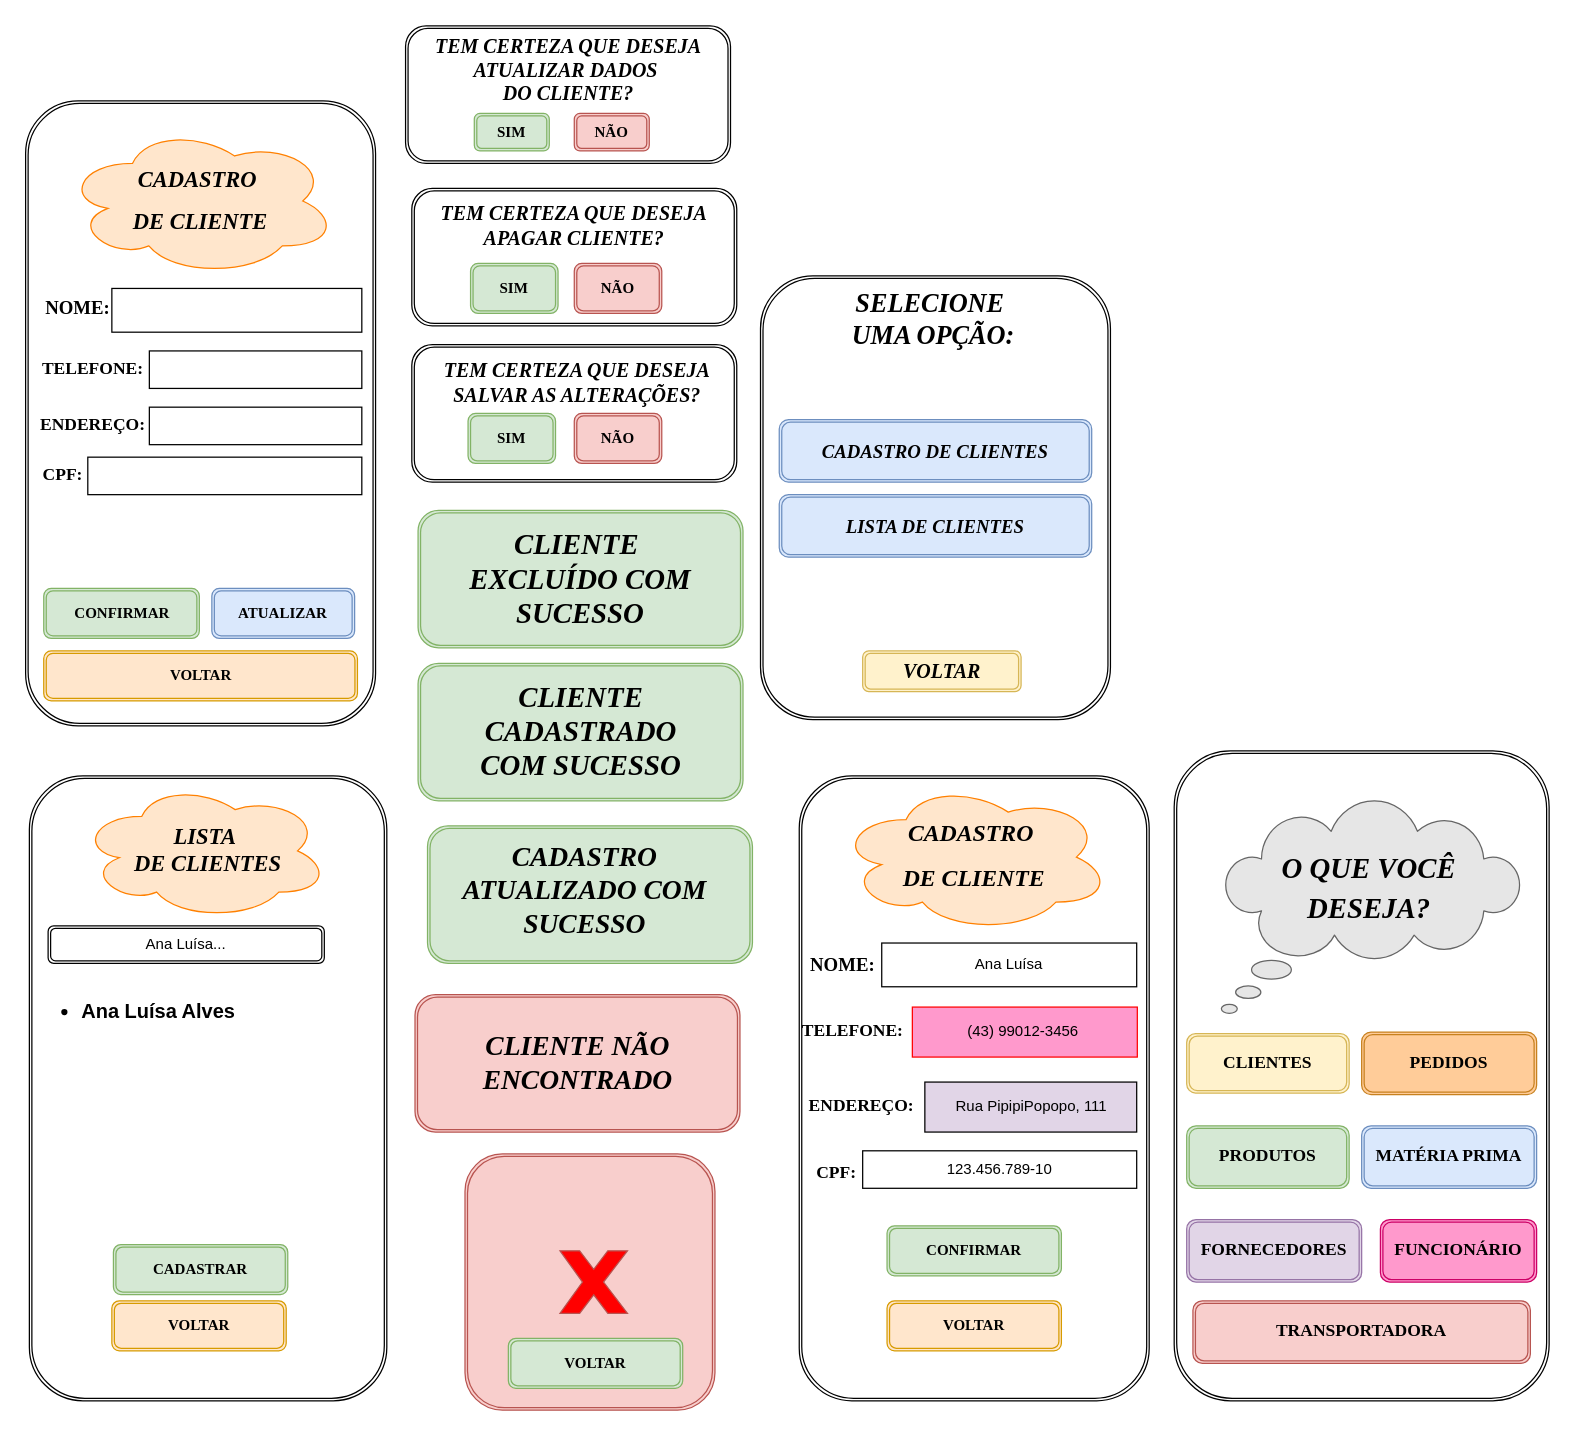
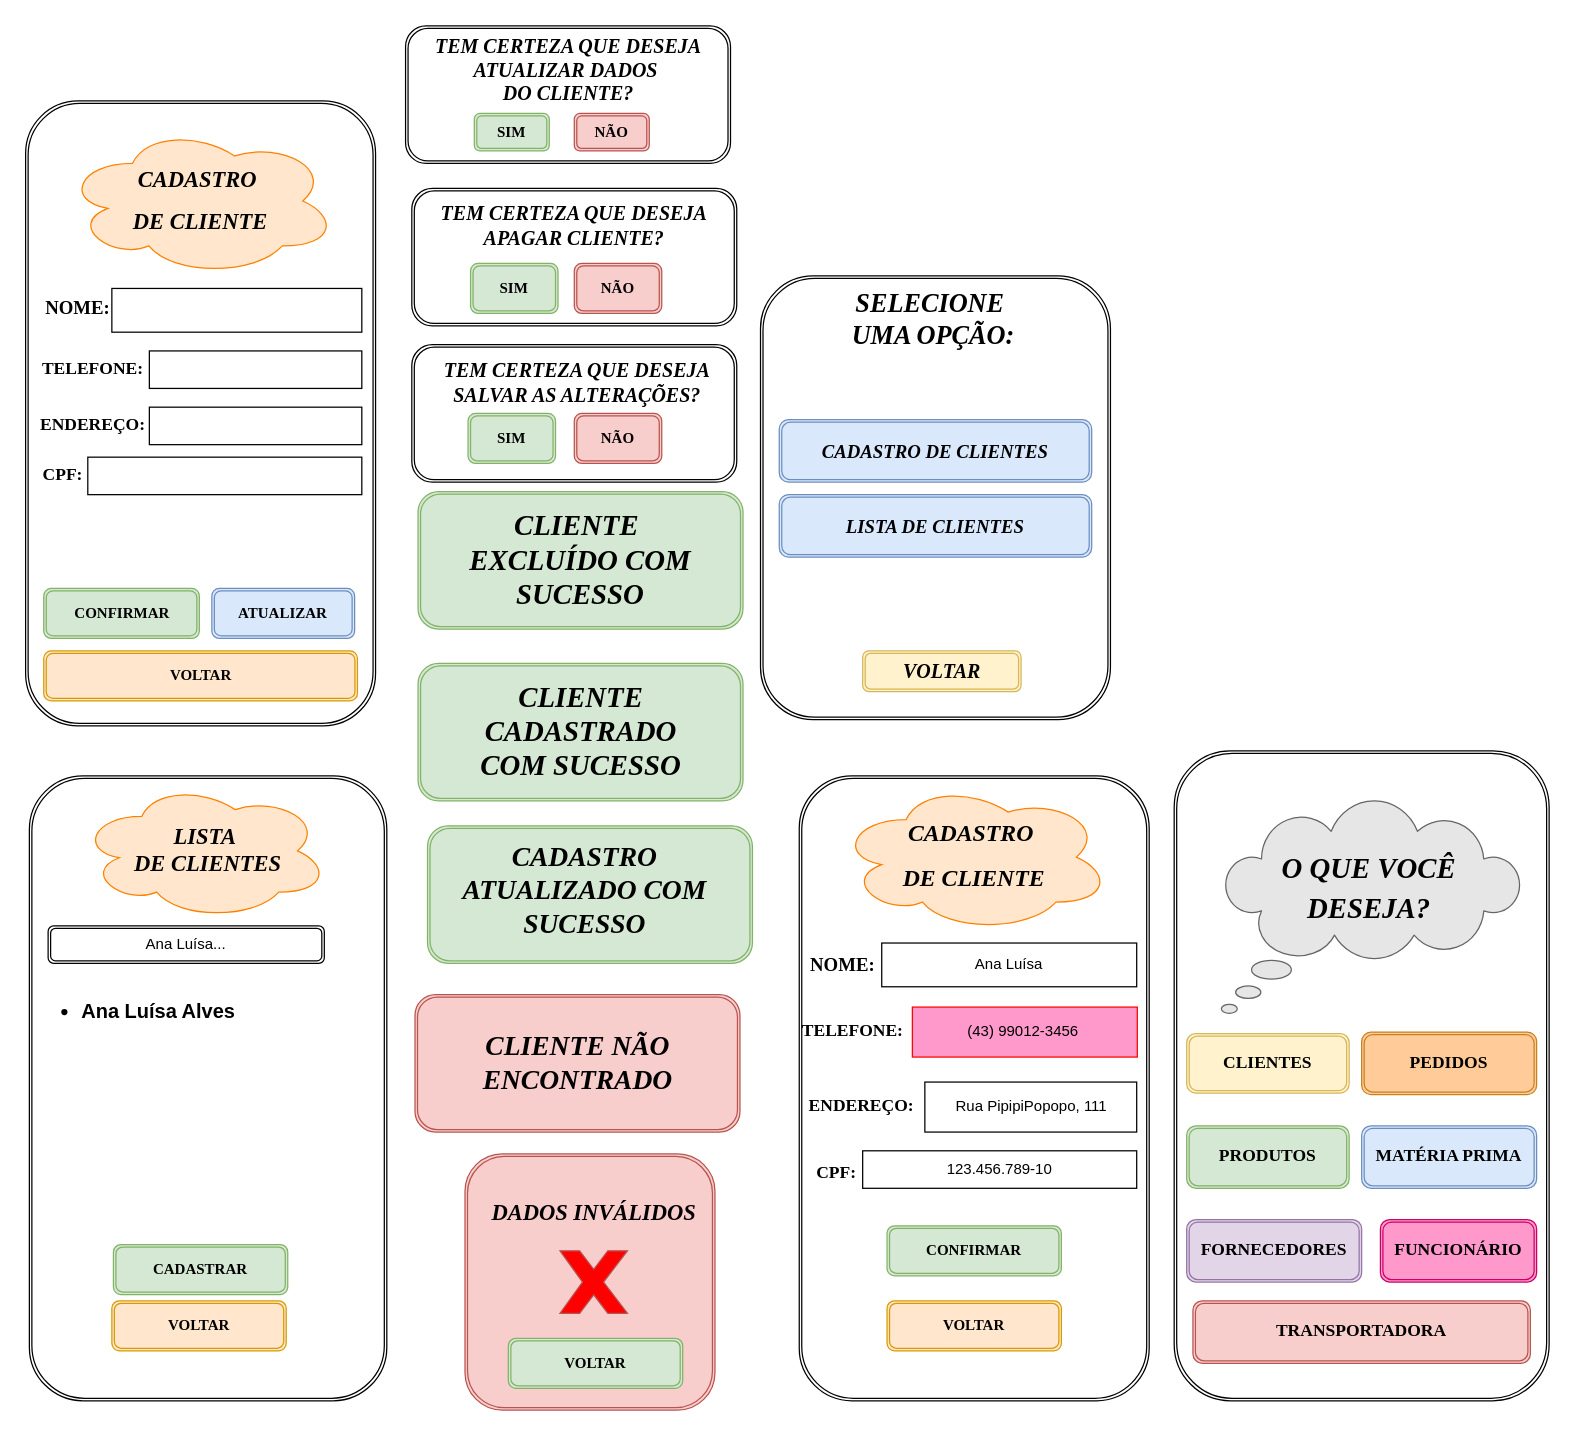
(581, 579) -> (581, 560)
(1031, 1107) -> (1031, 1107)
none -> (594, 1213)
